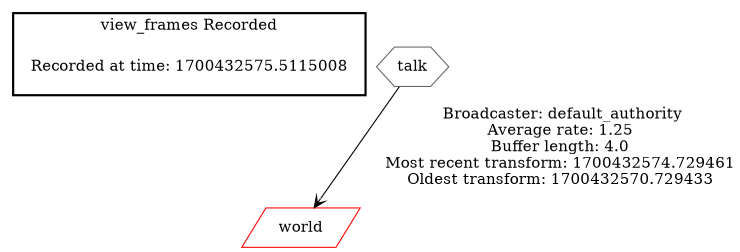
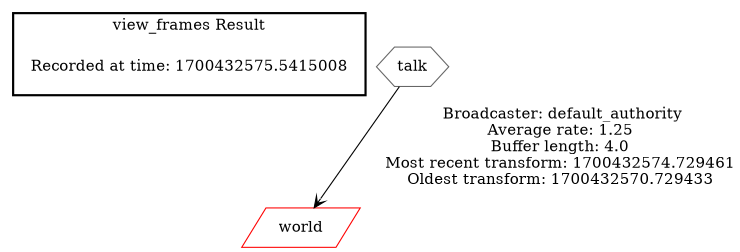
(189, 26) -> (189, 26)
(189, 67) -> (189, 67)
